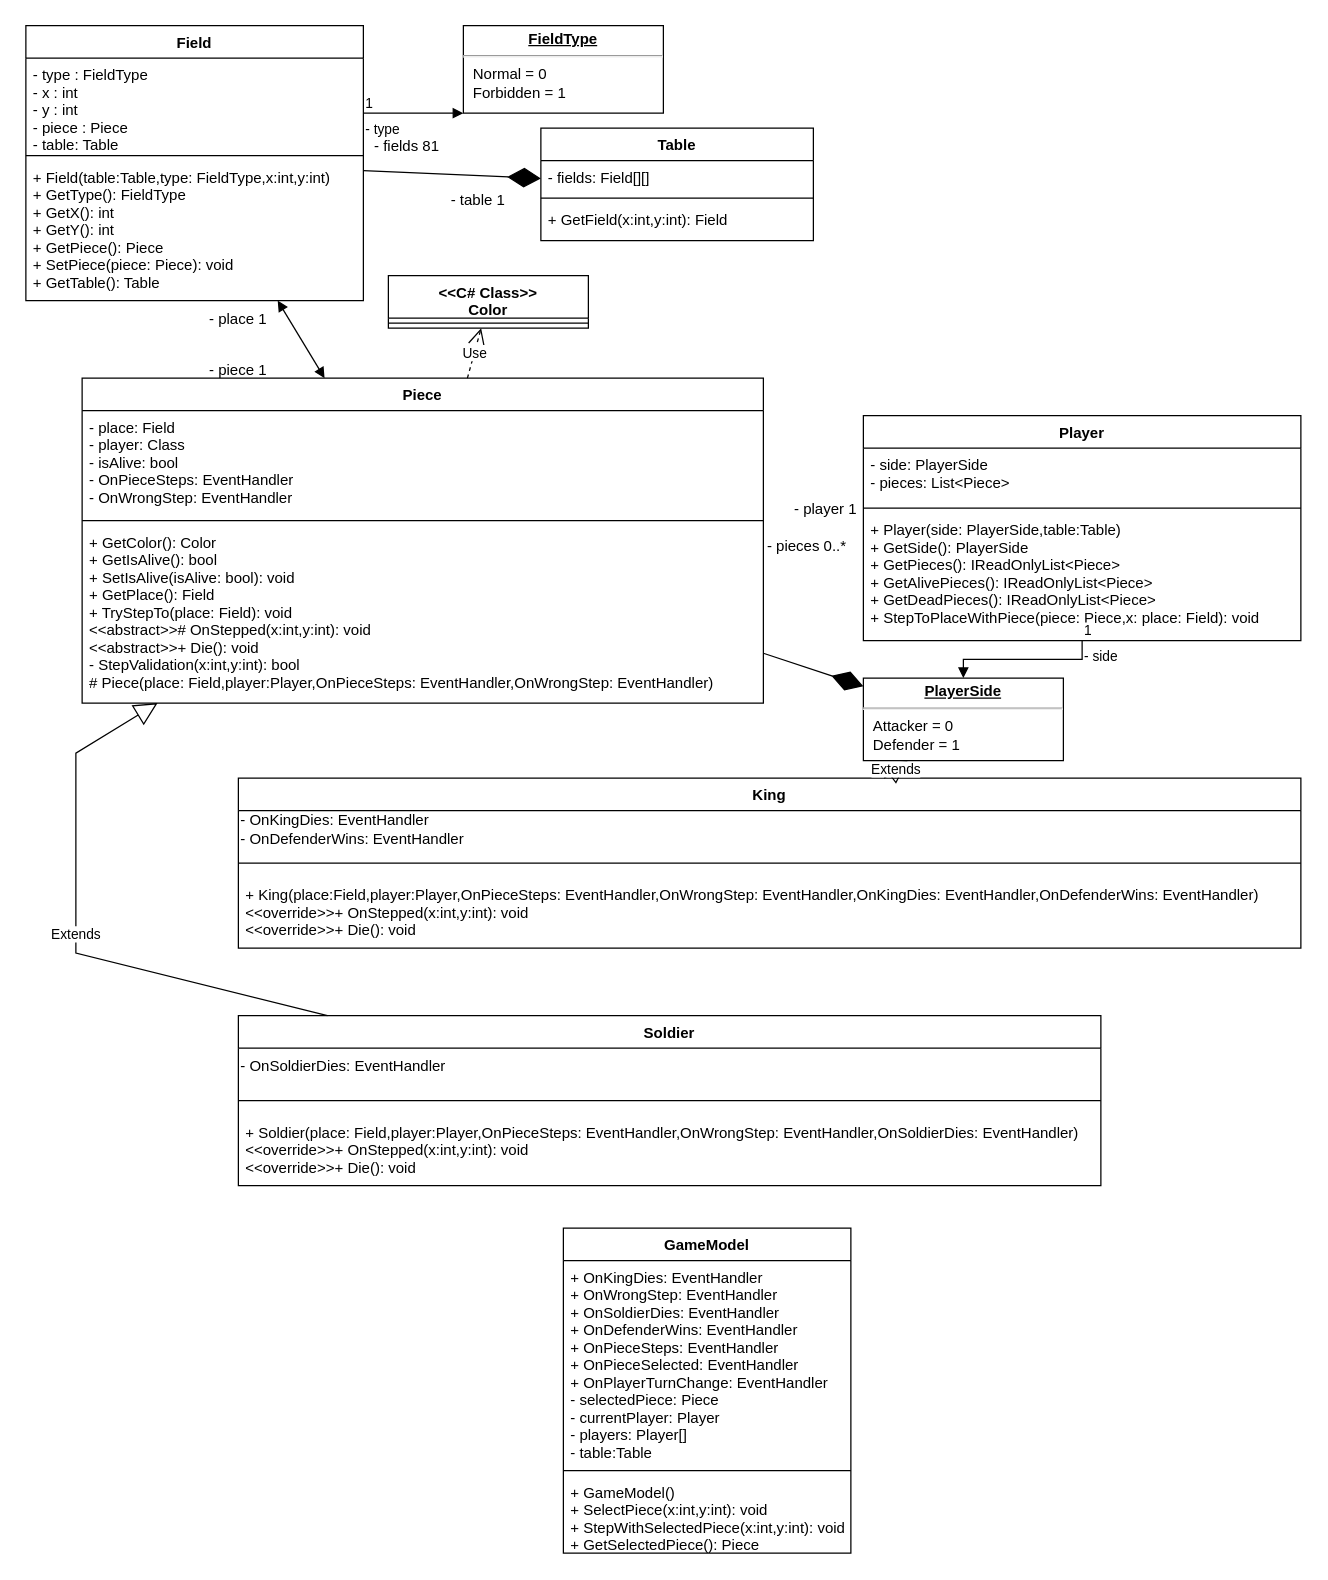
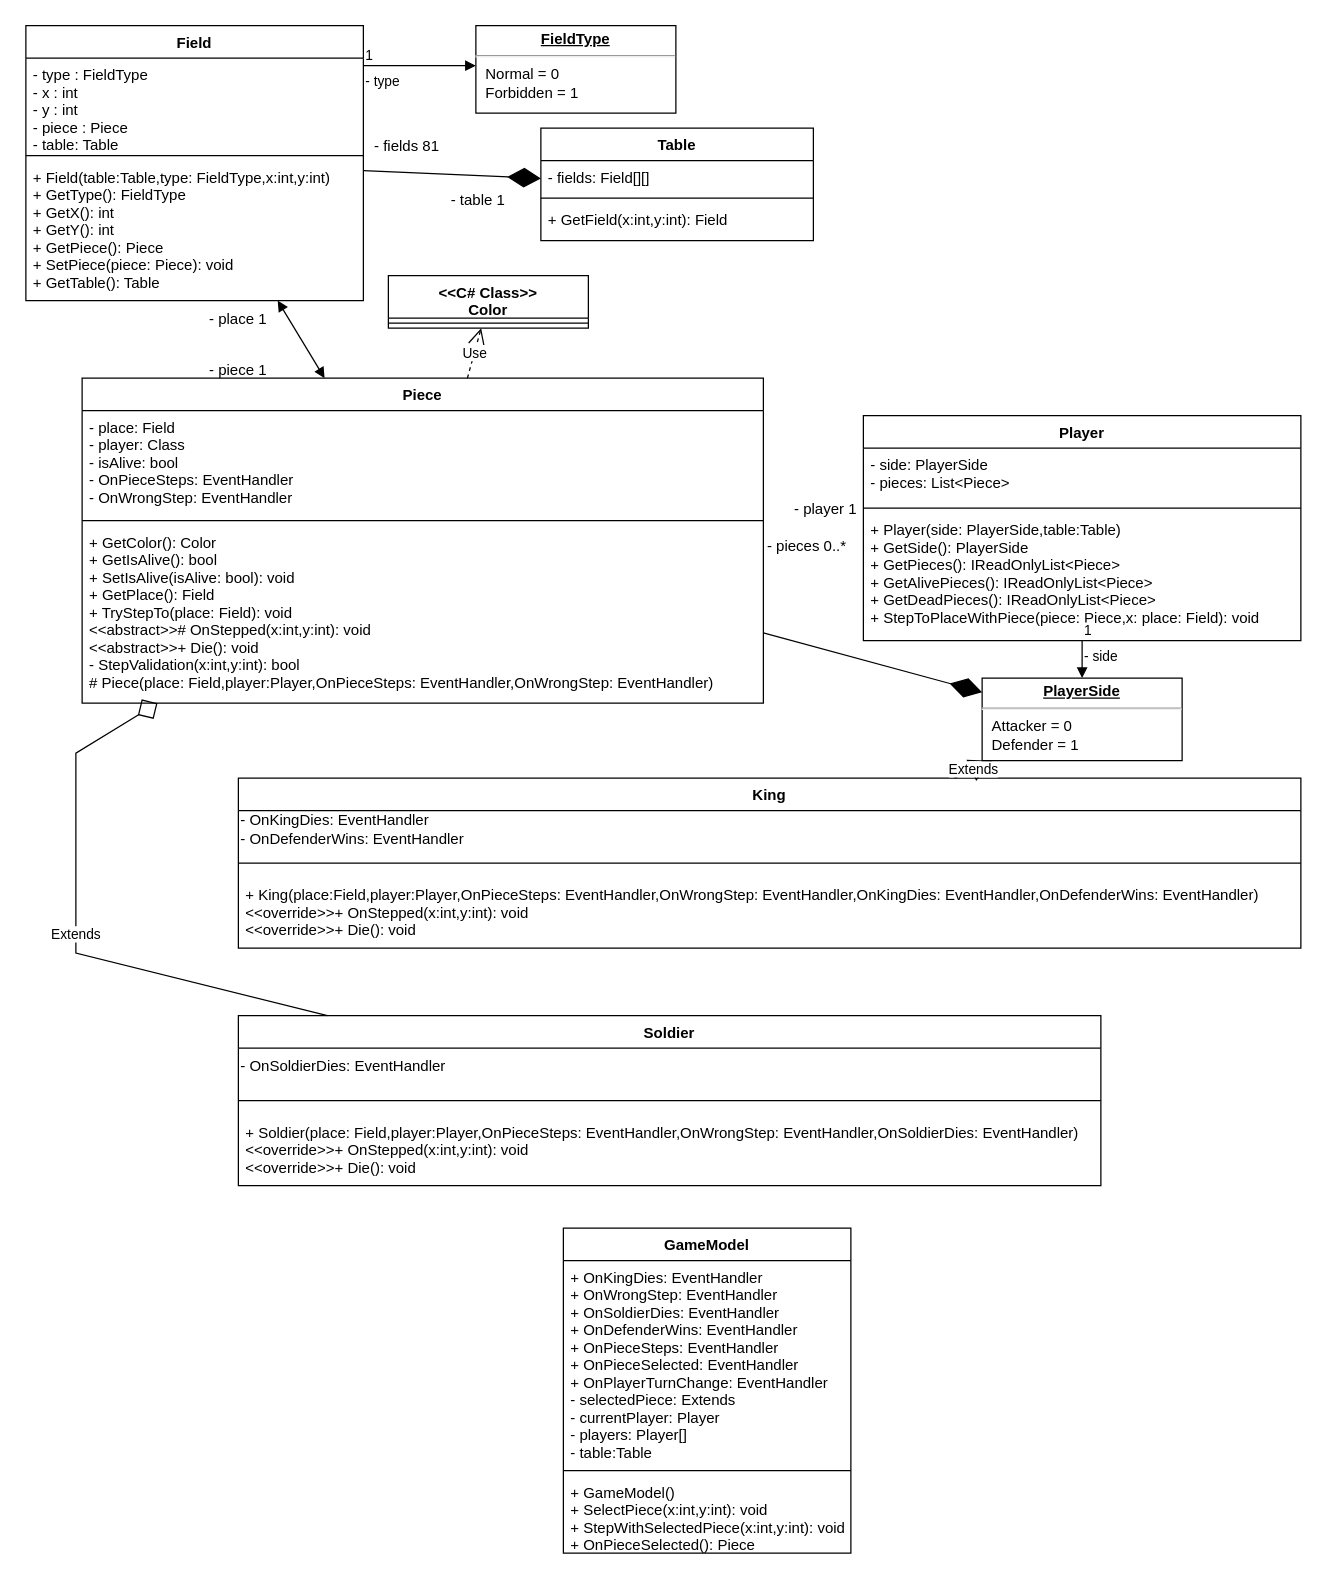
(563, 69) -> (576, 69)
(137, 715) -> (137, 716)
(963, 719) -> (1082, 719)
(668, 1278) -> (668, 1278)
(621, 1493) -> (621, 1493)
